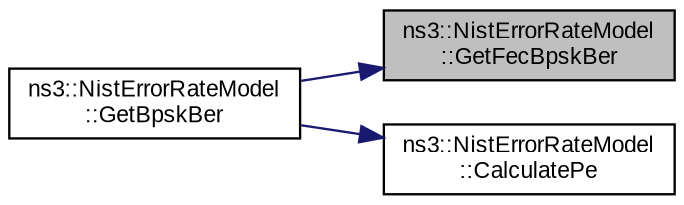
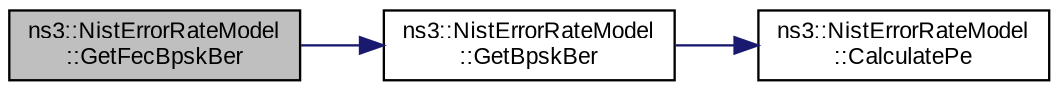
(331, 76) -> (330, 45)
